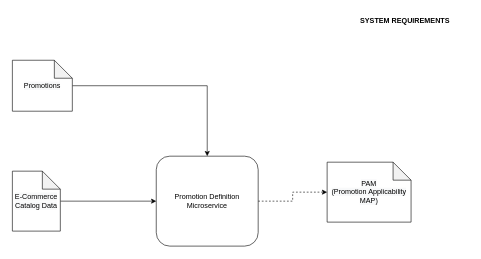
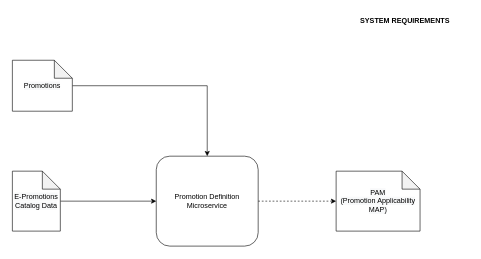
(369, 192) -> (378, 201)
(36, 201) -> (36, 201)
